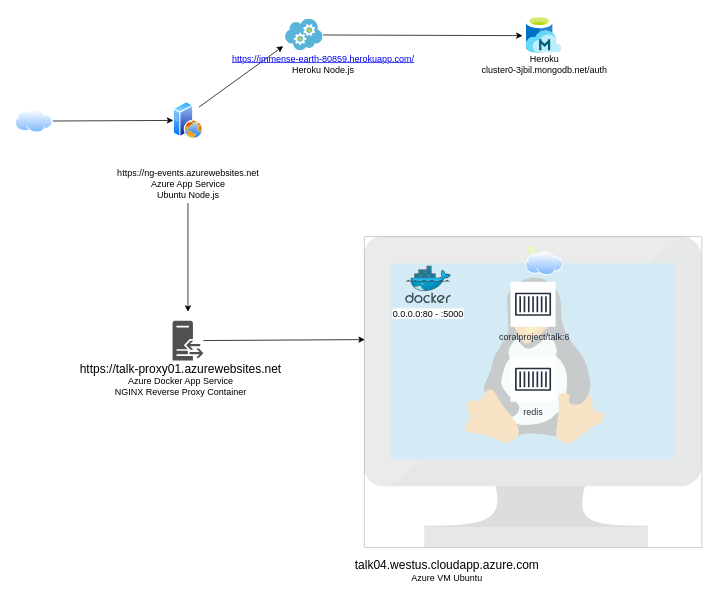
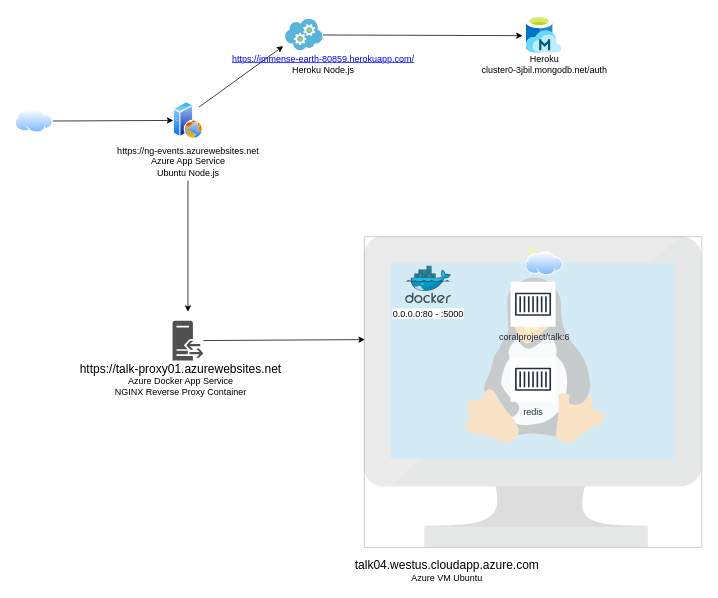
(188, 184) -> (188, 162)
